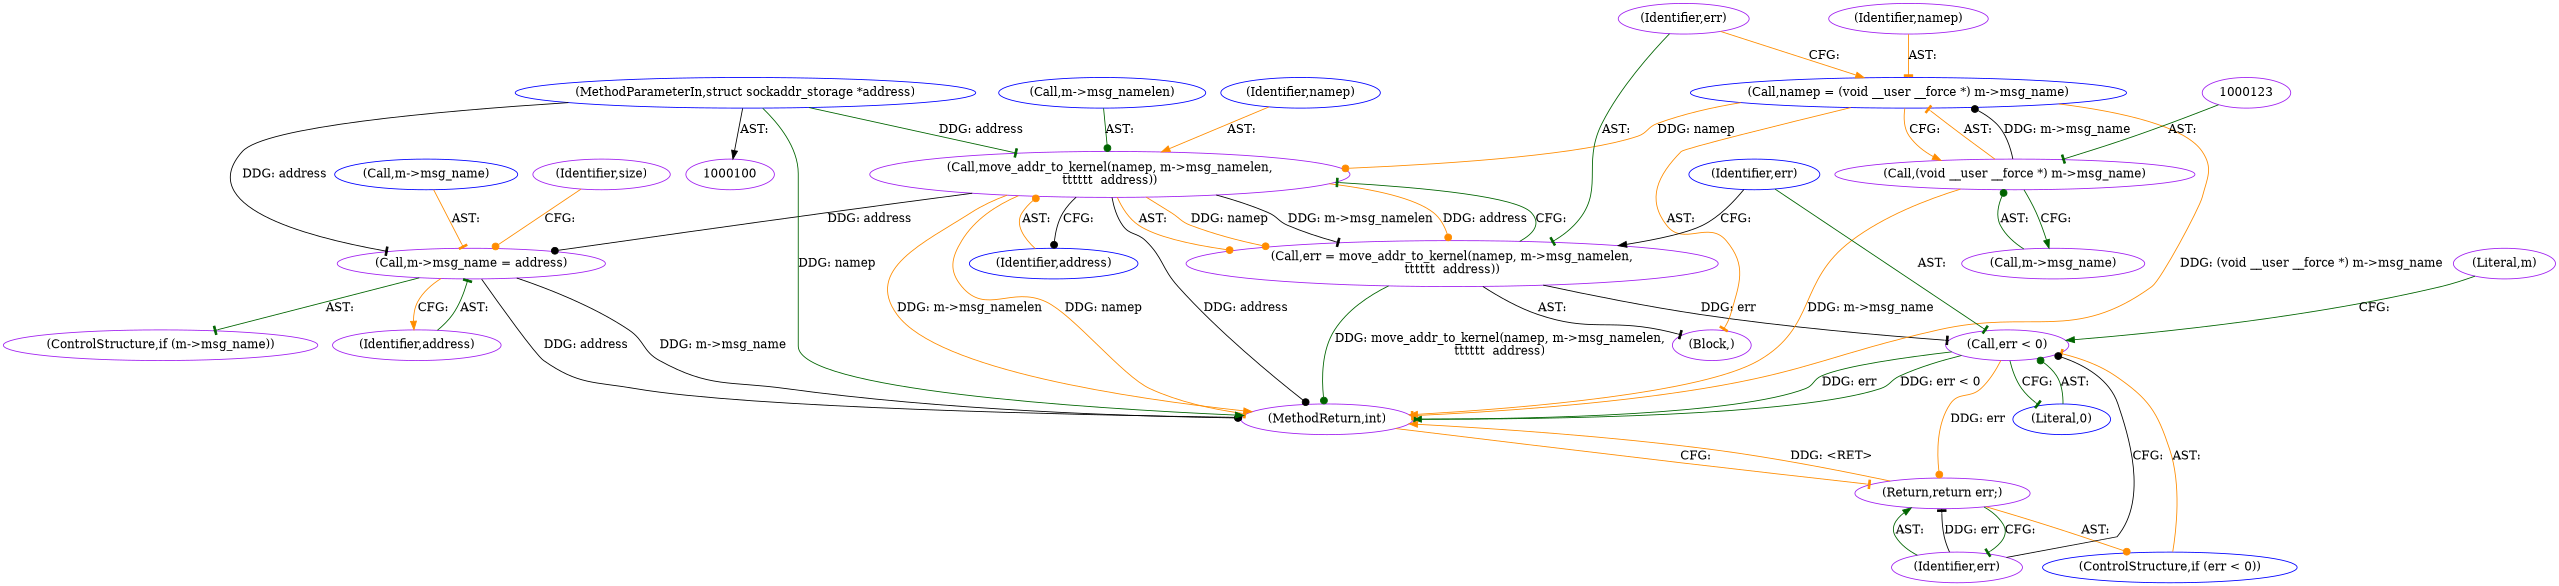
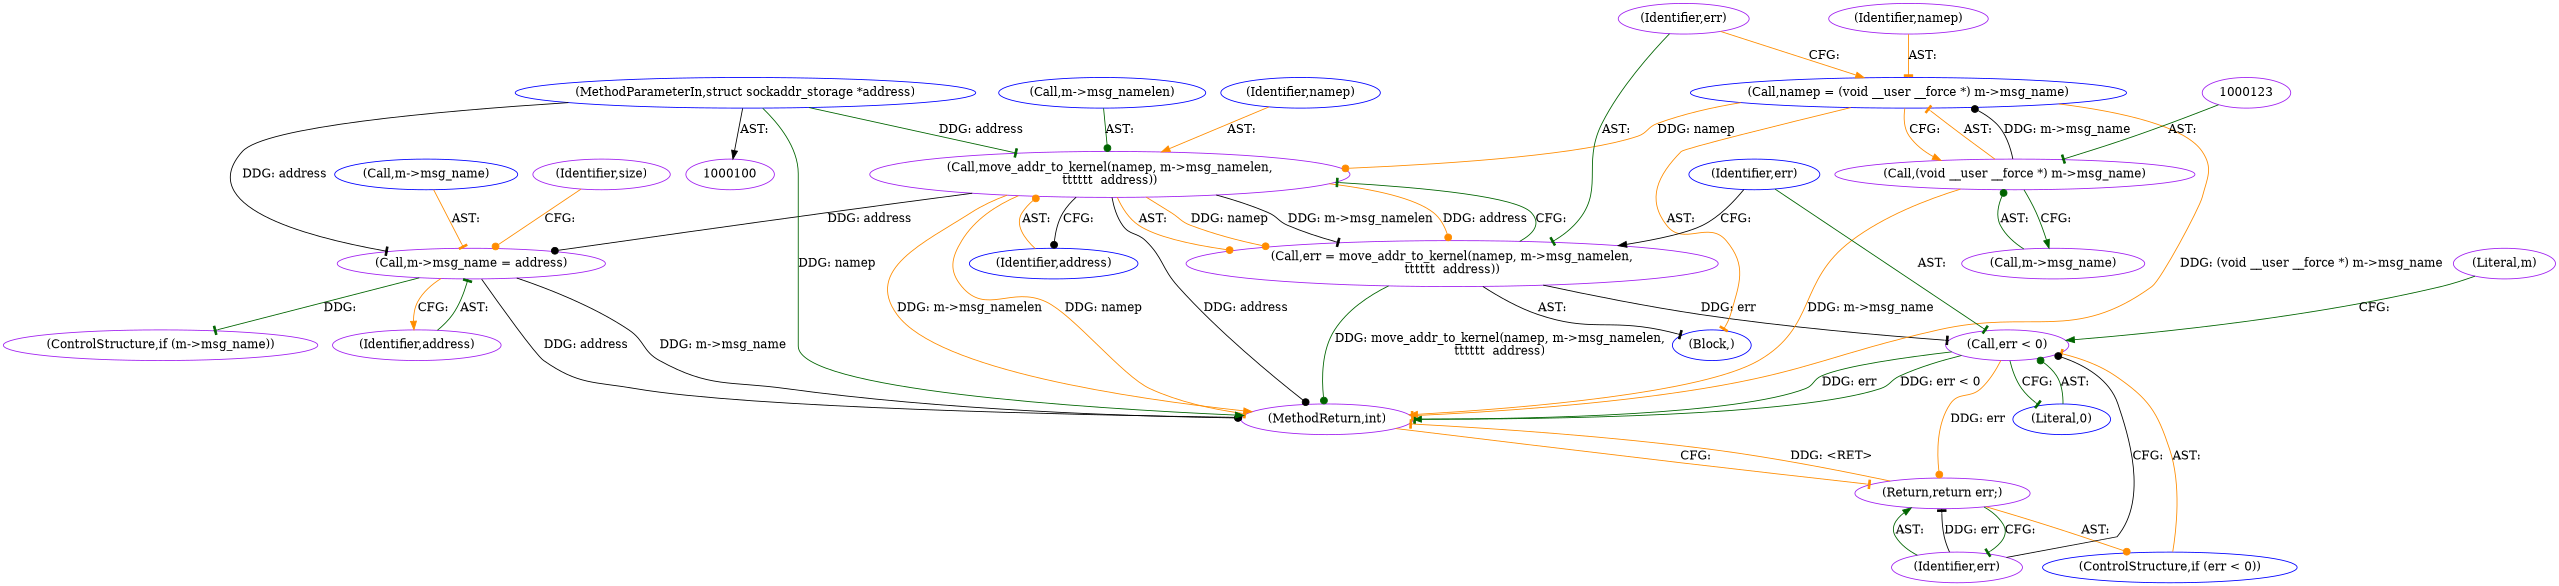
(342, 308) -> (342, 308)
(1712, 345) -> (1712, 345)
(1653, 443) -> (1653, 443)
